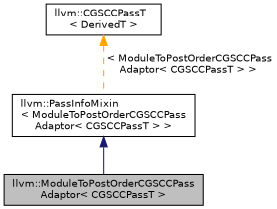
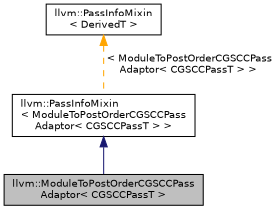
(104, 20) -> (104, 20)
